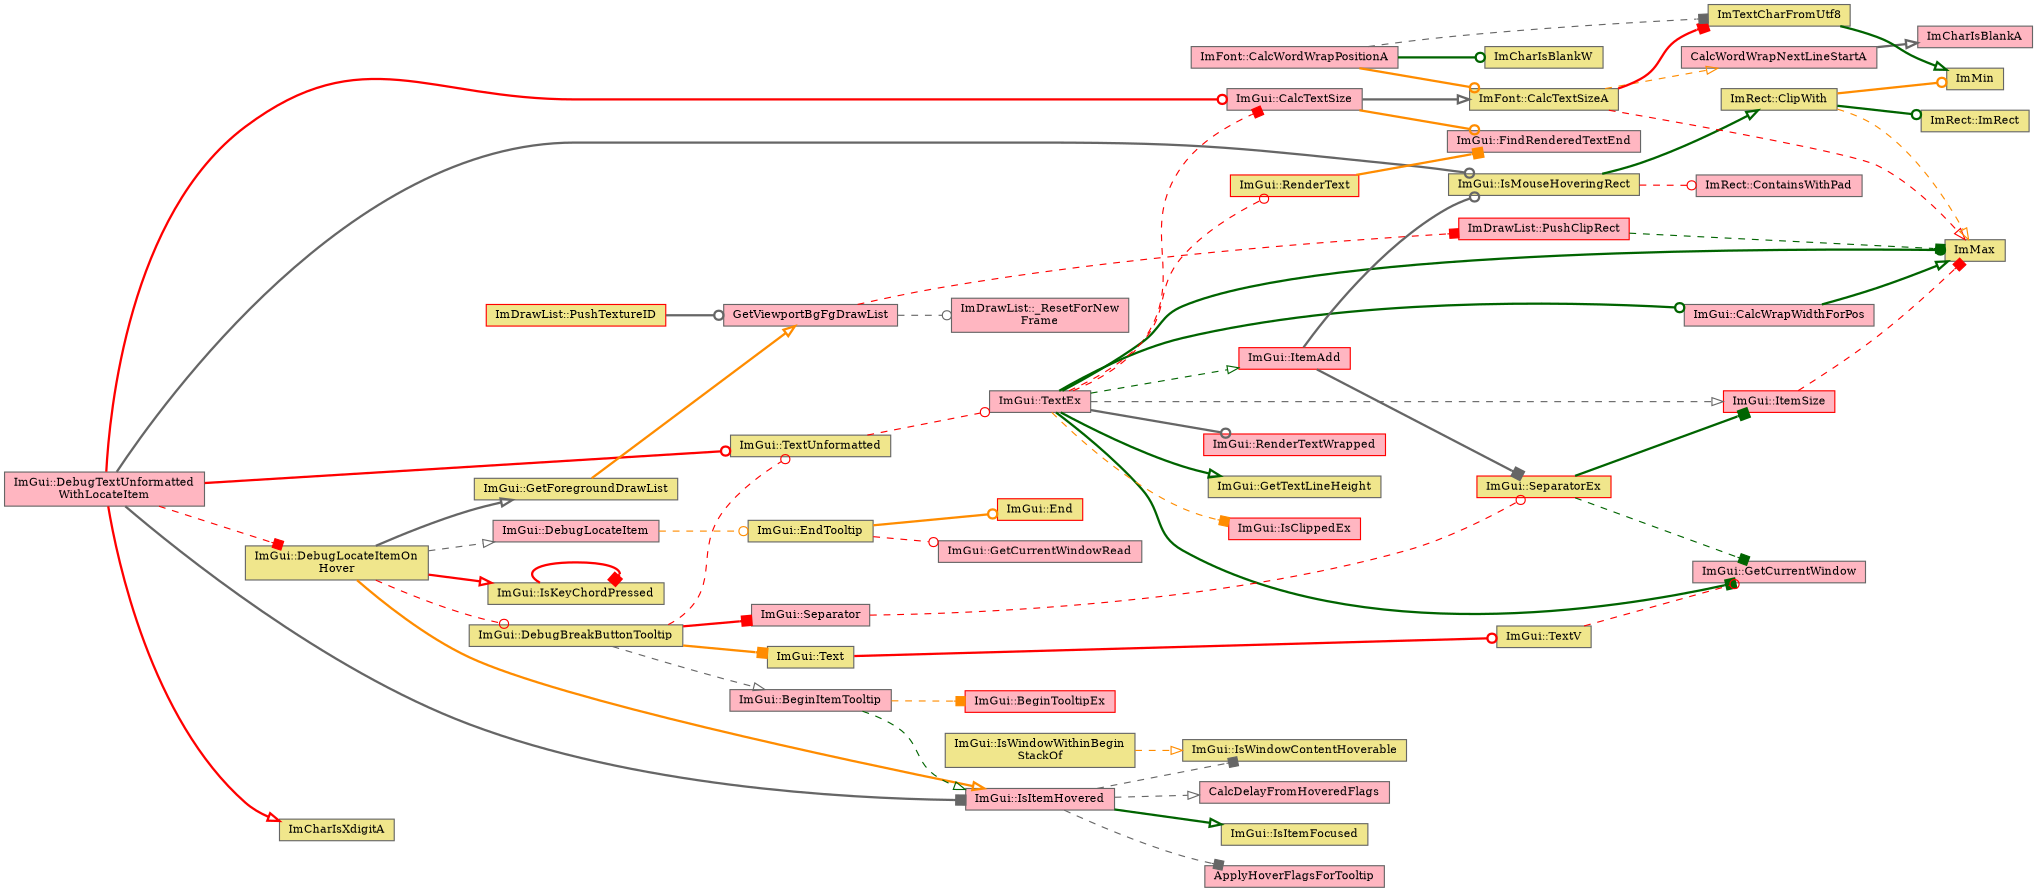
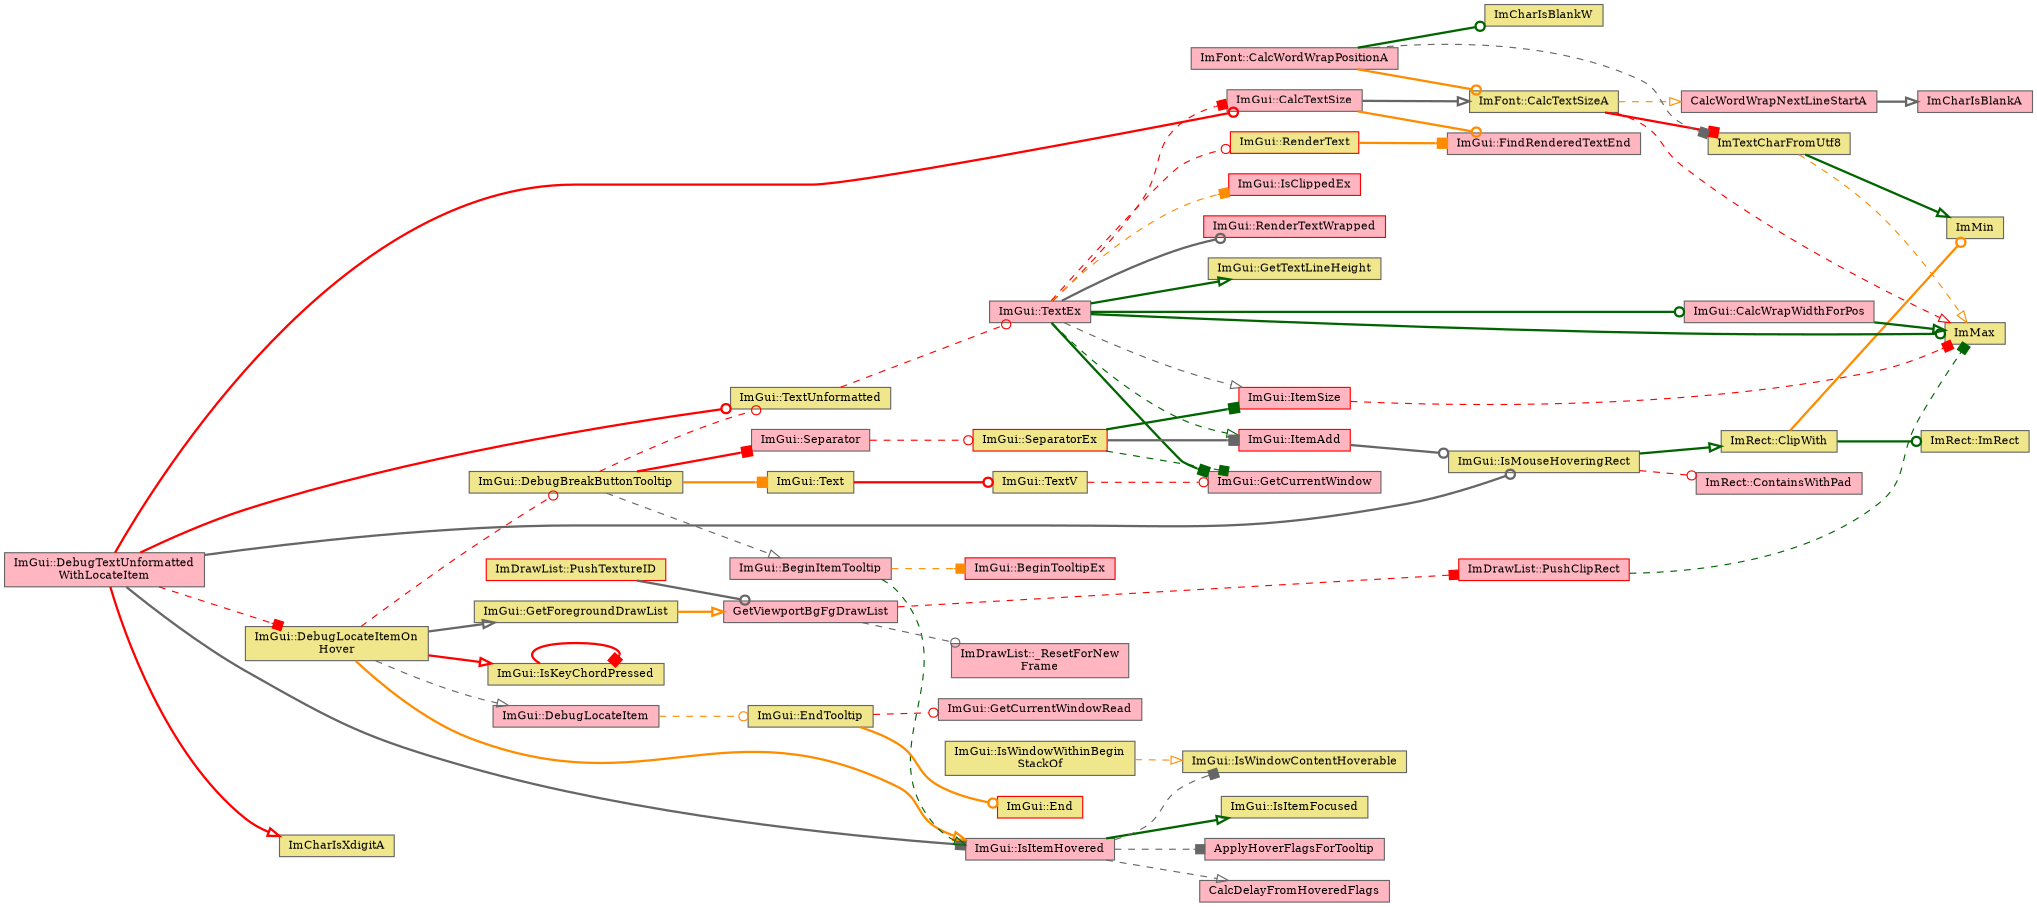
(1911, 157) -> (1889, 224)
(1414, 420) -> (1173, 440)
